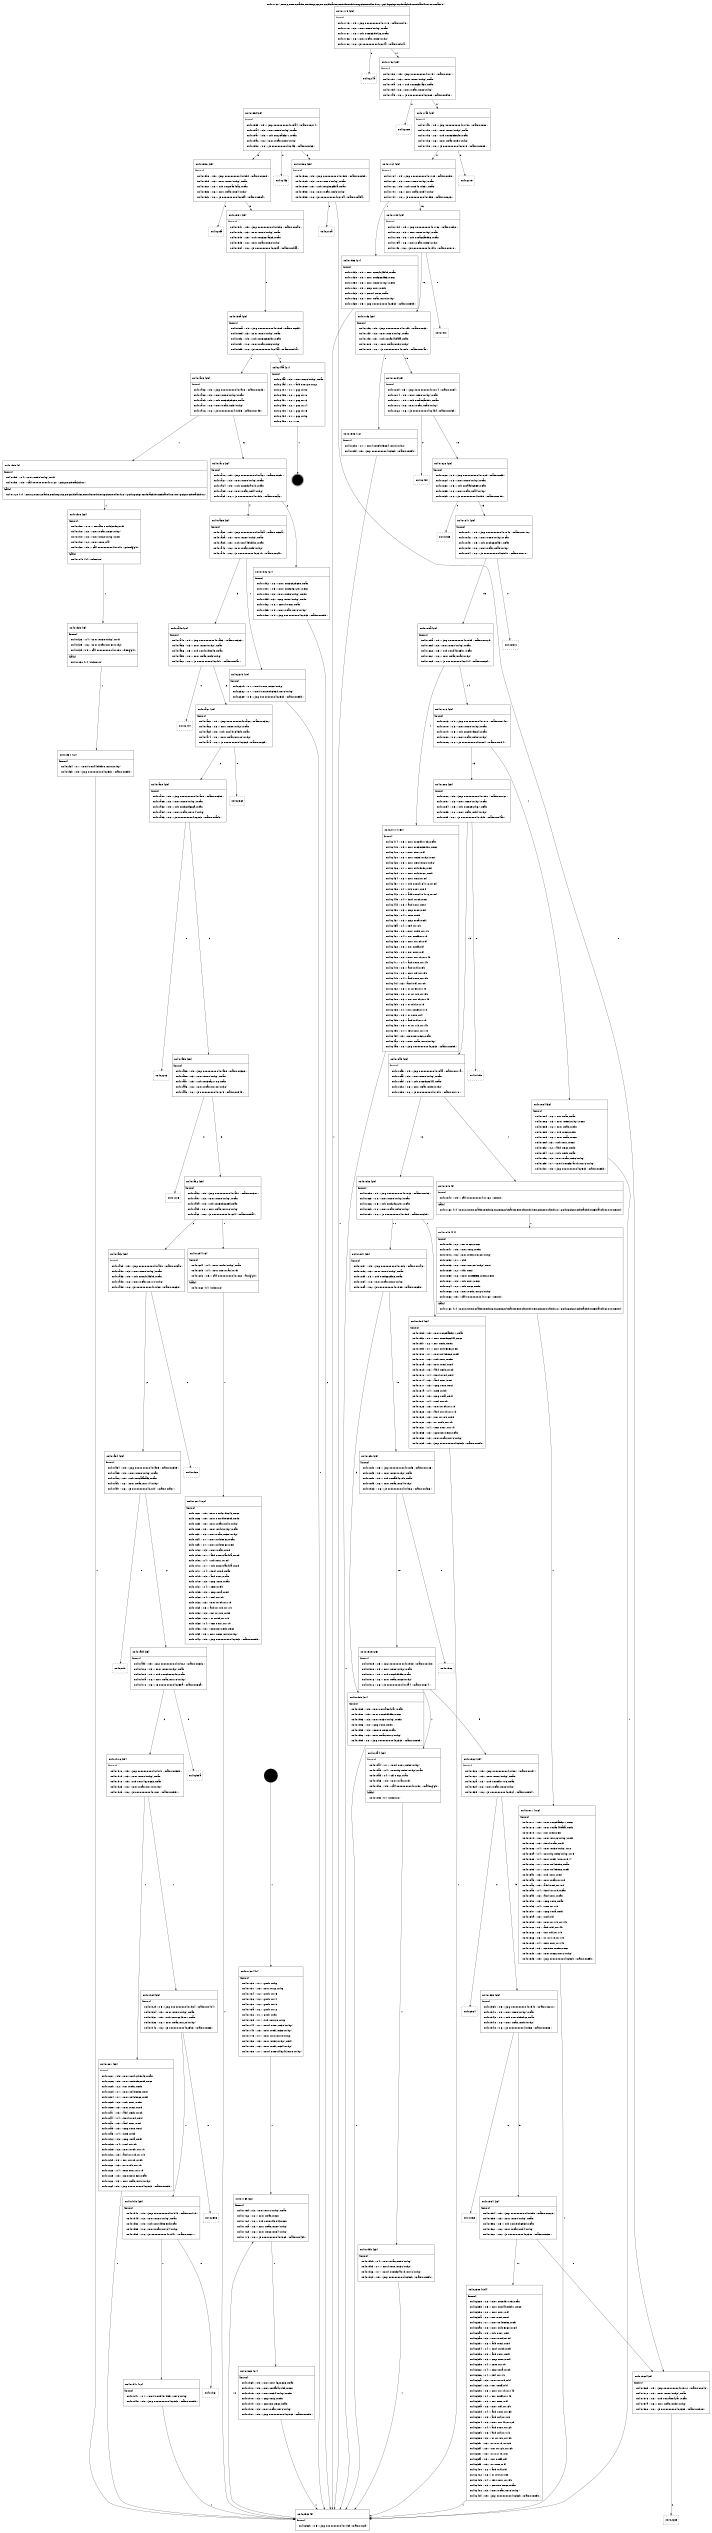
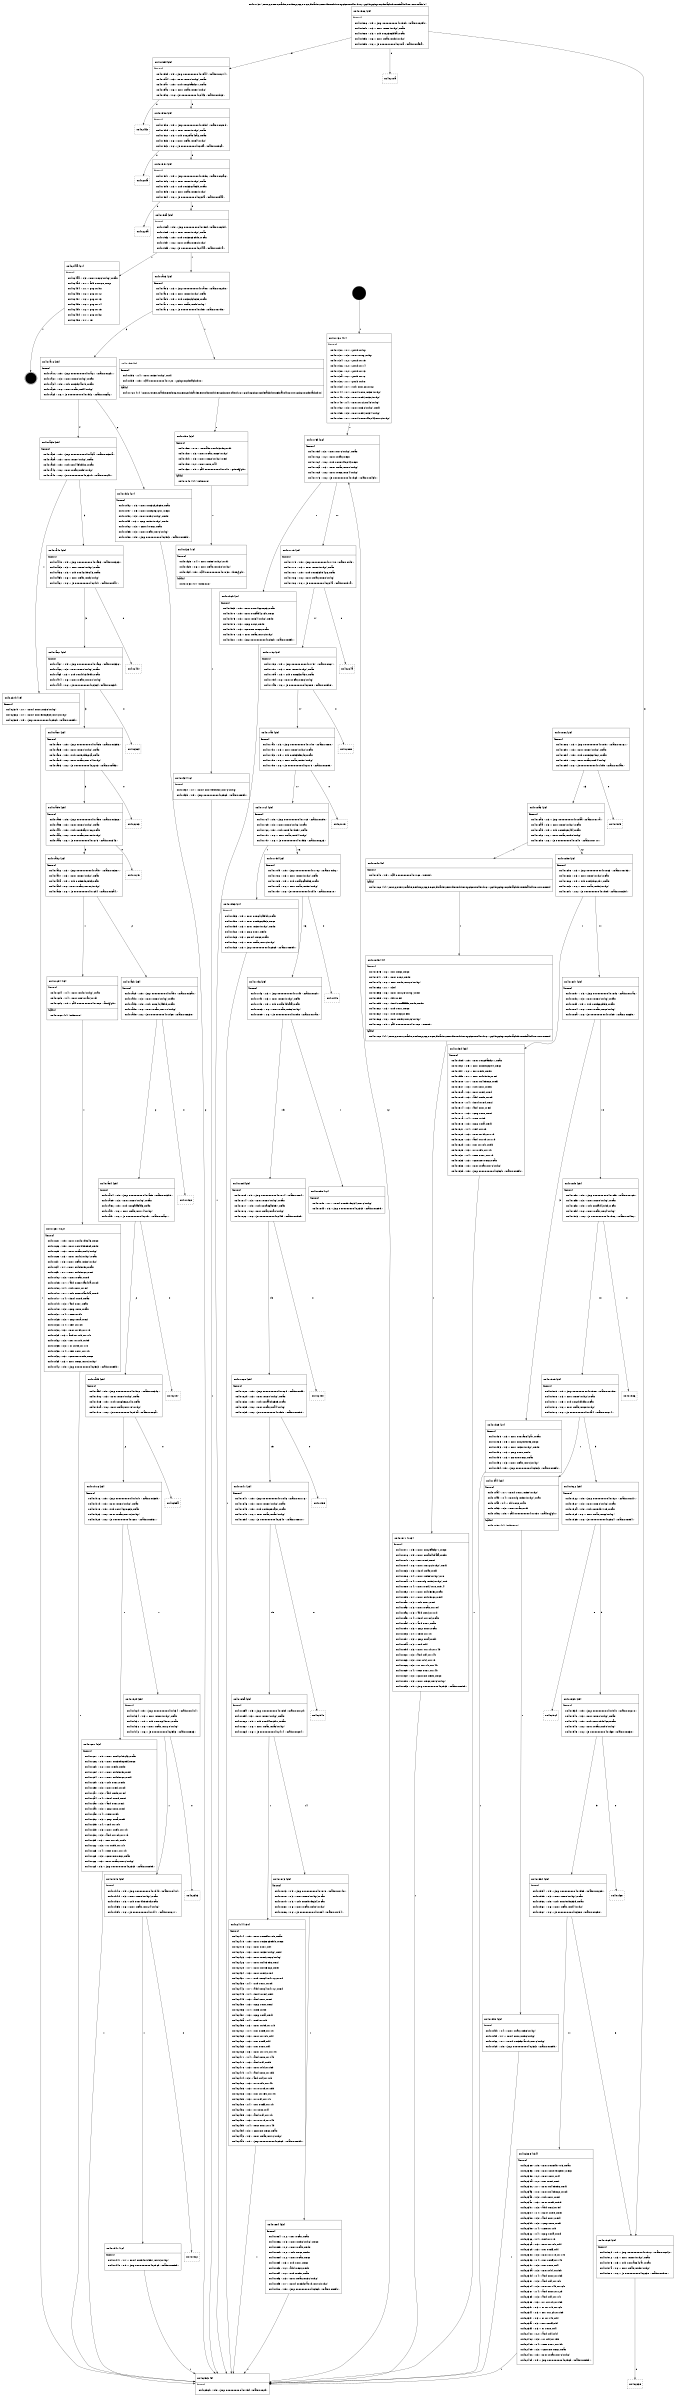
(305, 155) -> (291, 53)
none -> (142, 232)
none -> (330, 513)
(472, 763) -> none
(339, 1480) -> none
